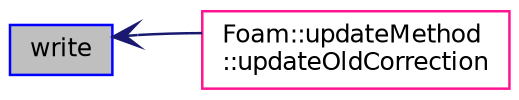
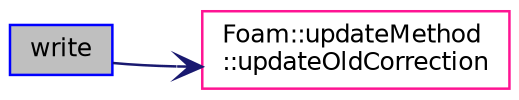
(170, 34) -> (145, 65)
